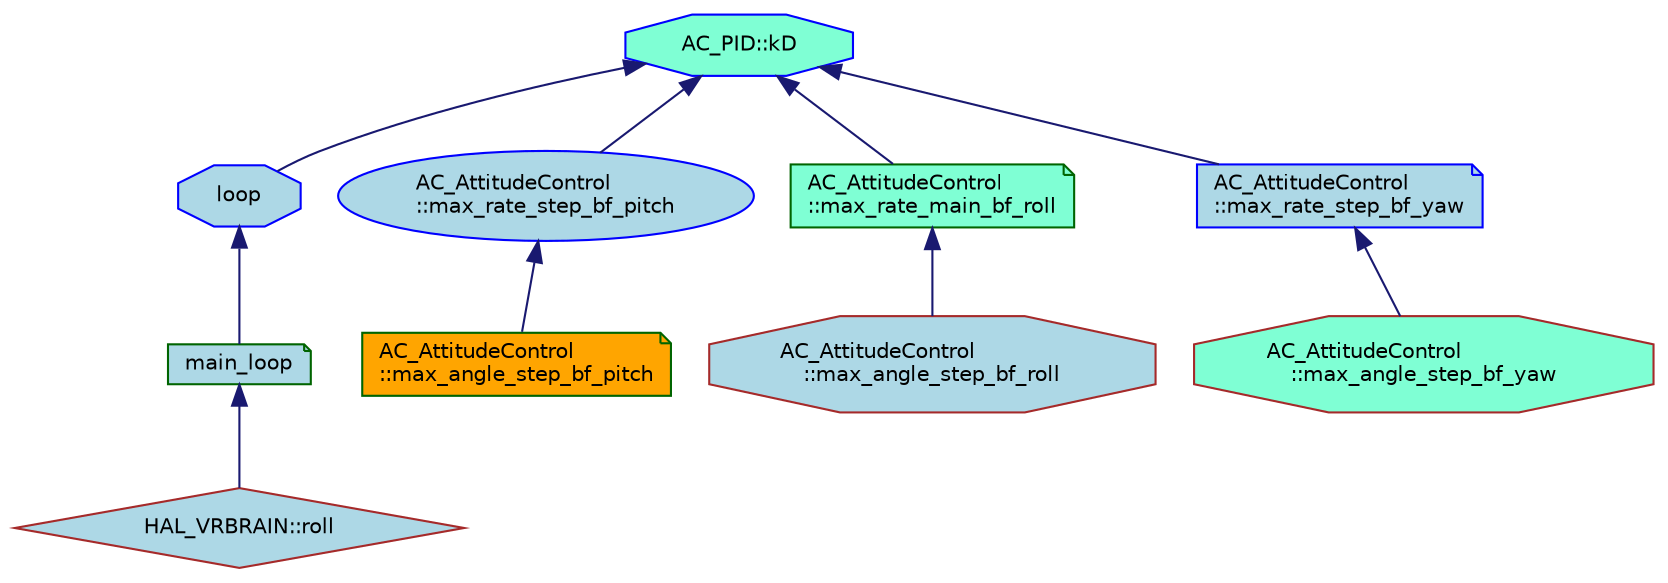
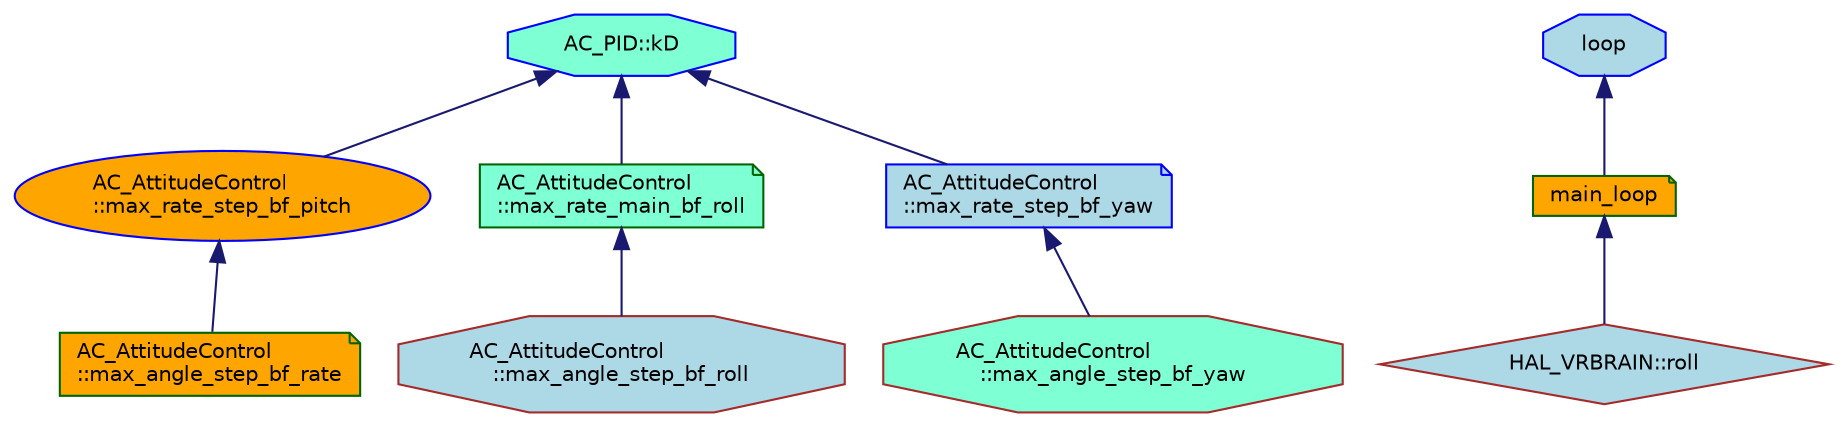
(448, 110) -> none
(546, 196) -> (223, 196)
(239, 364) -> (1604, 196)
(517, 364) -> (210, 364)
